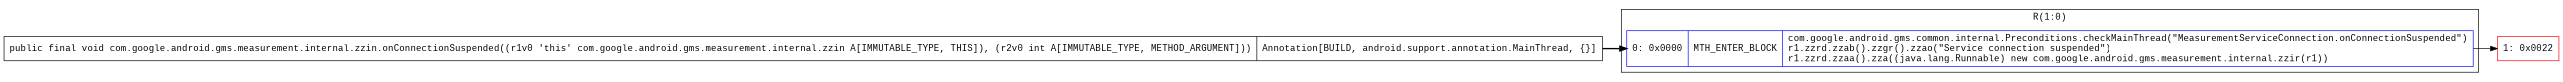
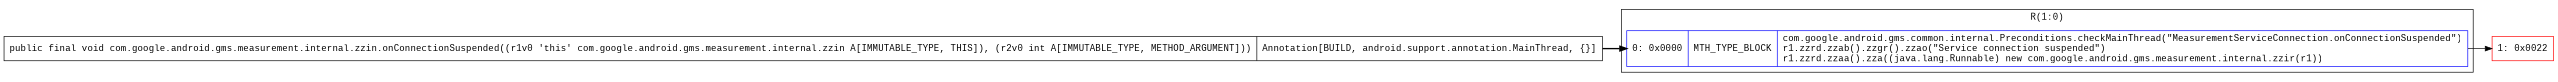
(1735, 48) -> (1733, 48)
